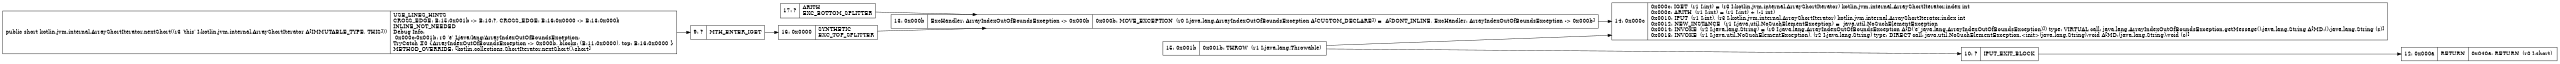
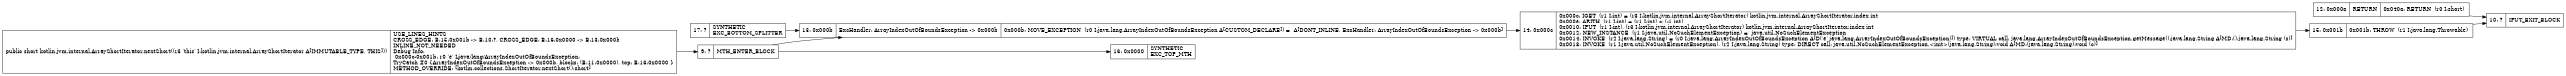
(812, 8) -> (730, 27)
(930, 30) -> (805, 41)
(736, 32) -> (746, 52)
(846, 35) -> (1171, 54)
(1467, 40) -> (2301, 31)
(2218, 54) -> (2476, 16)
